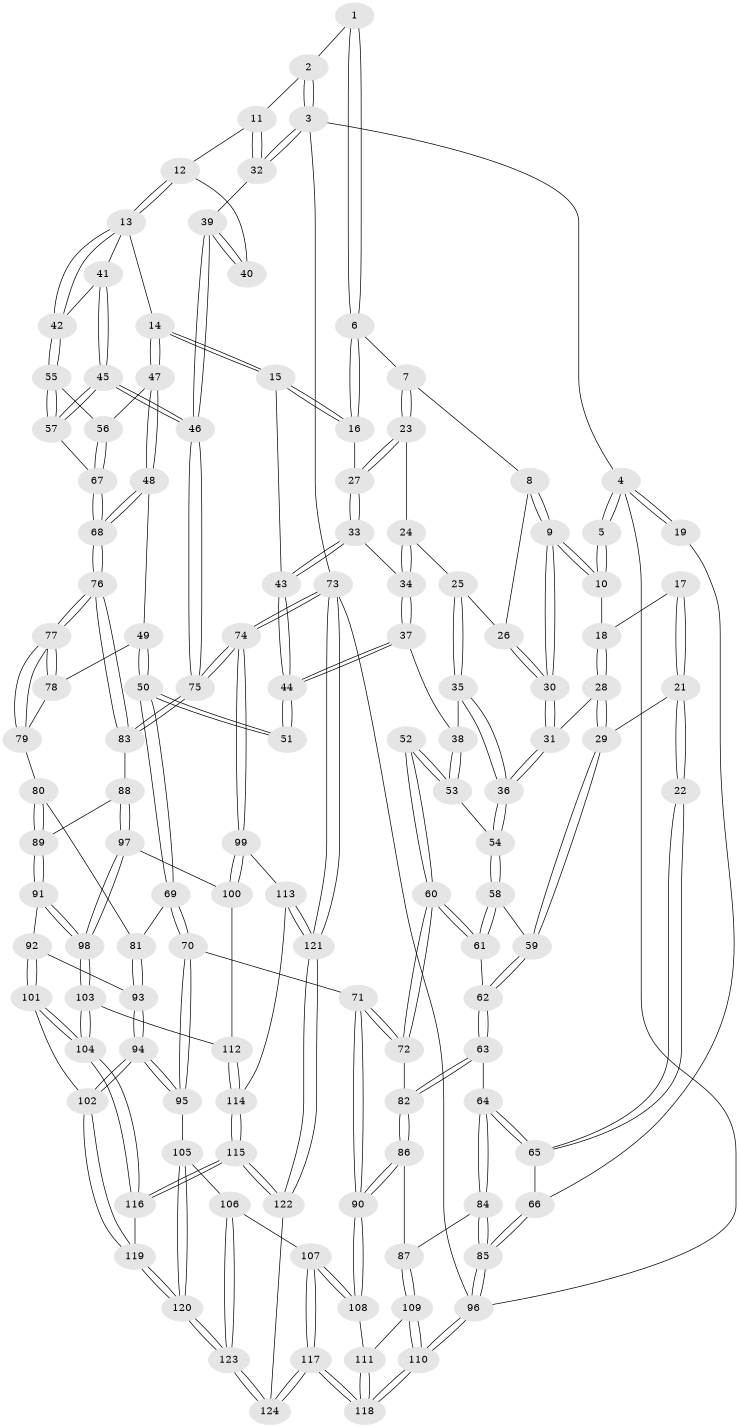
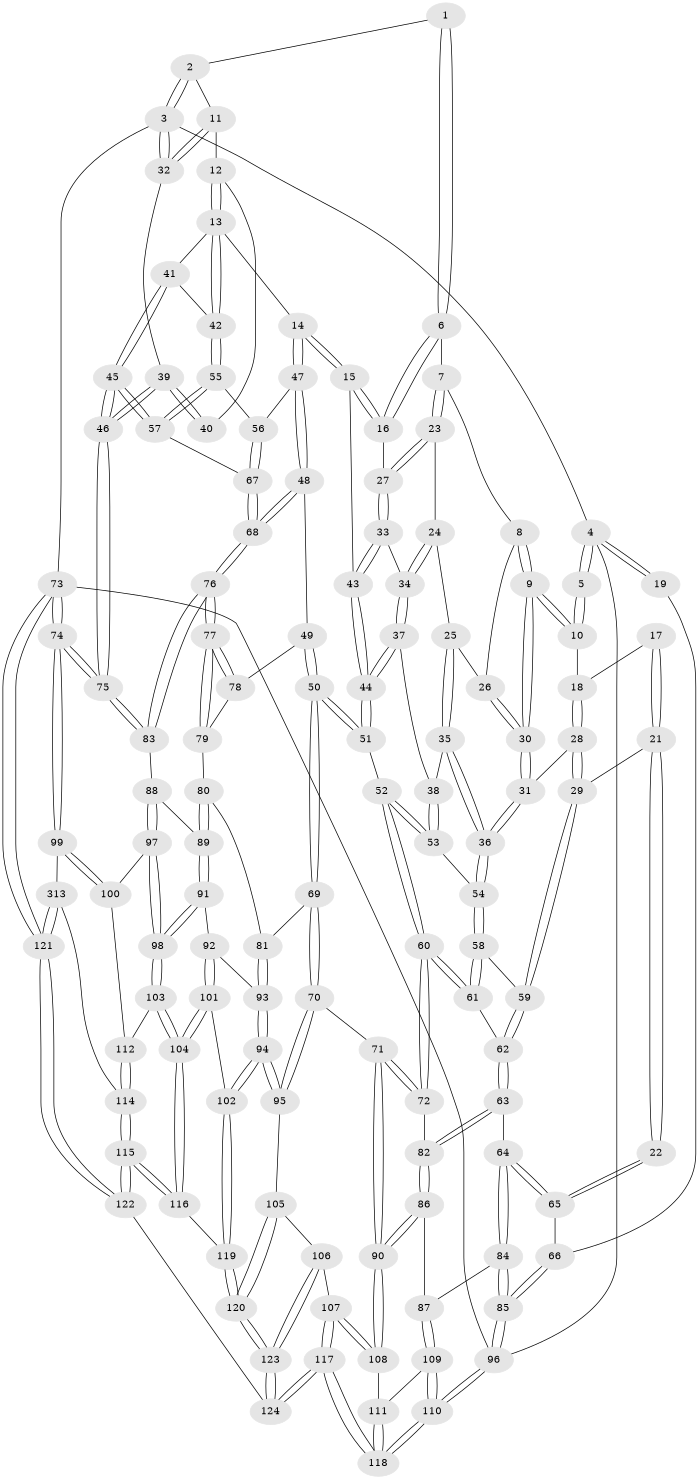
none -> (374, 765)
(286, 895) -> (57, 895)
